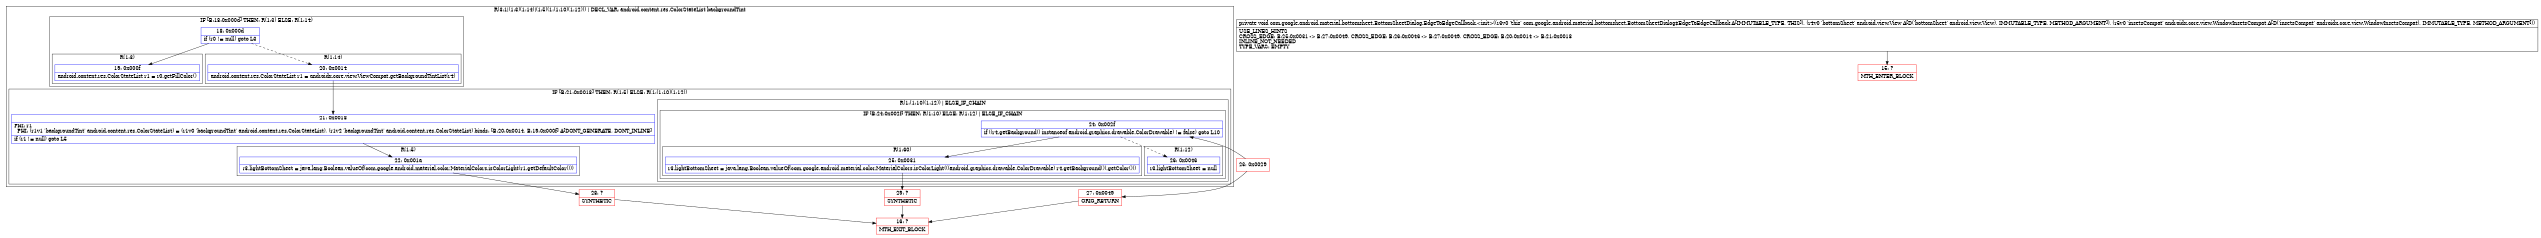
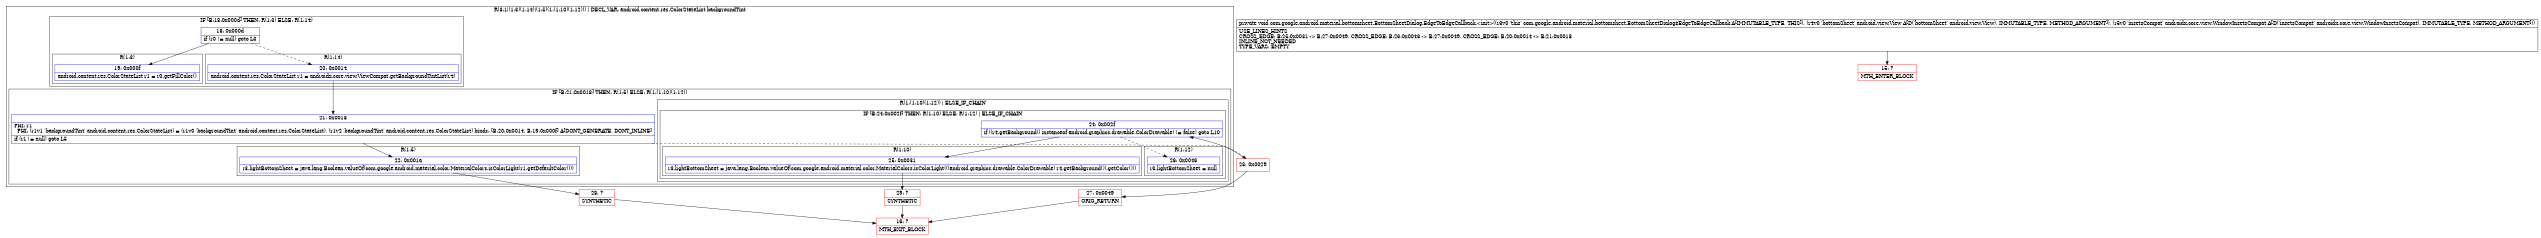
none -> (949, 144)
(902, 150) -> (902, 150)
